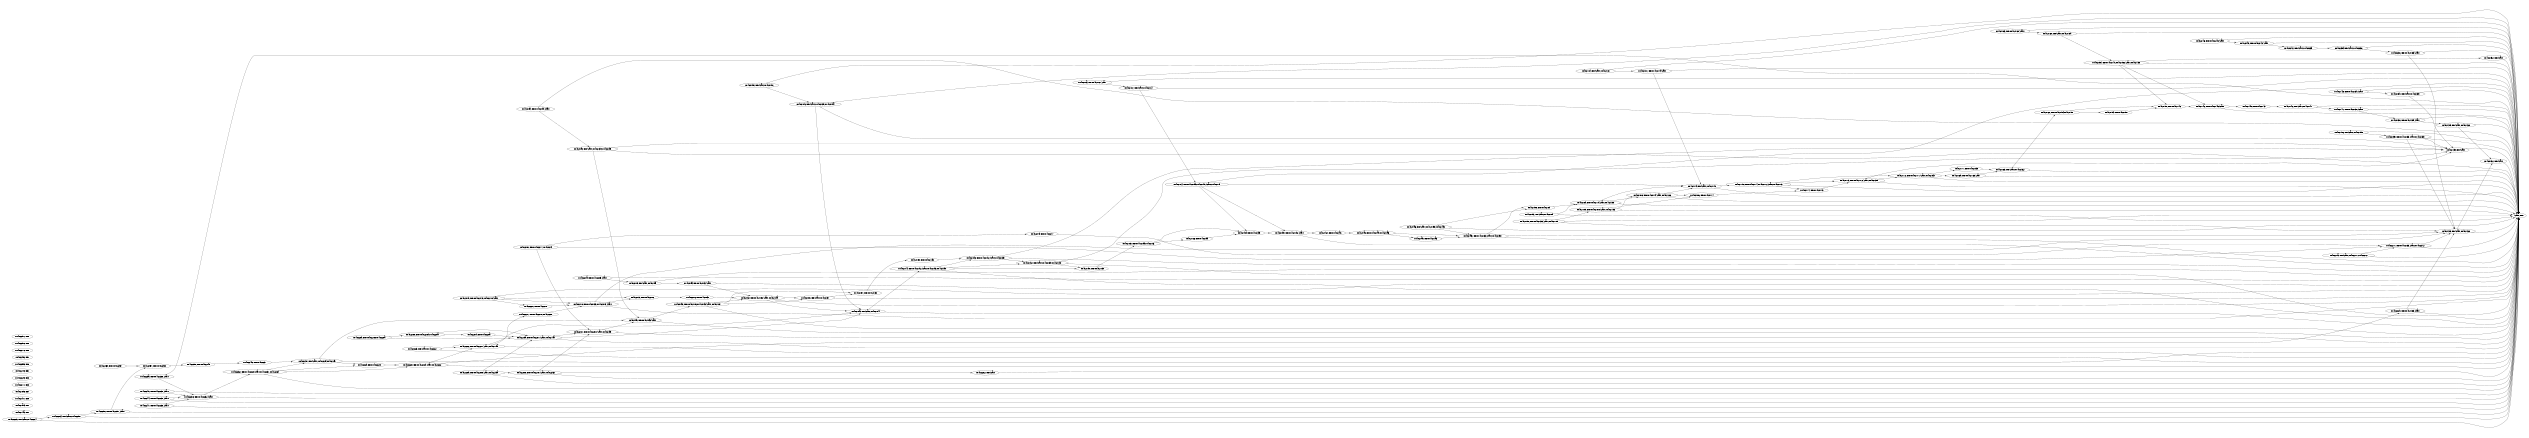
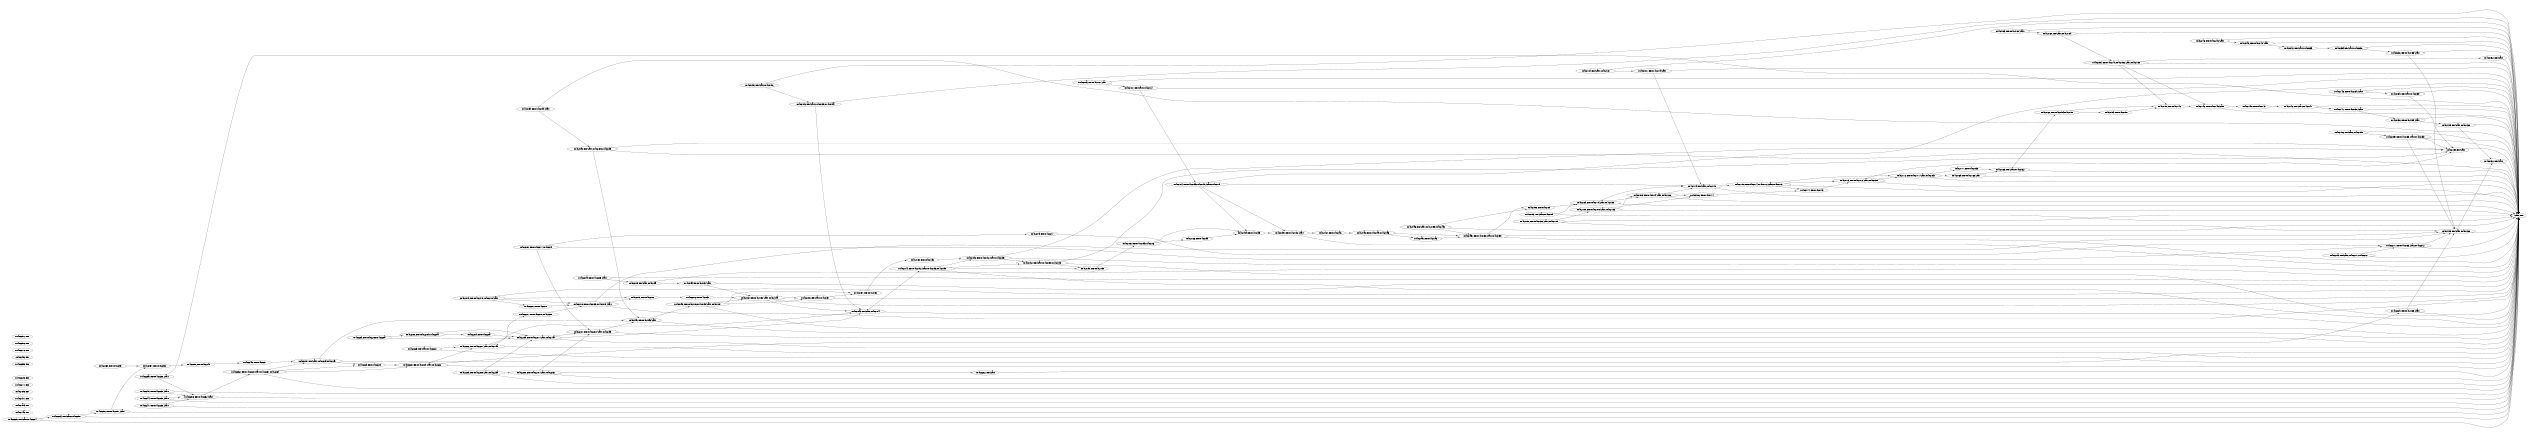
(1630, 139) -> none
(22, 371) -> none
